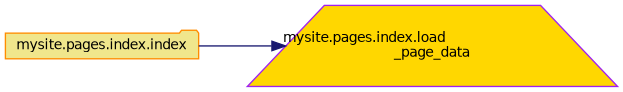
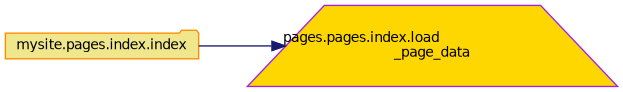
(432, 46) -> (432, 46)
